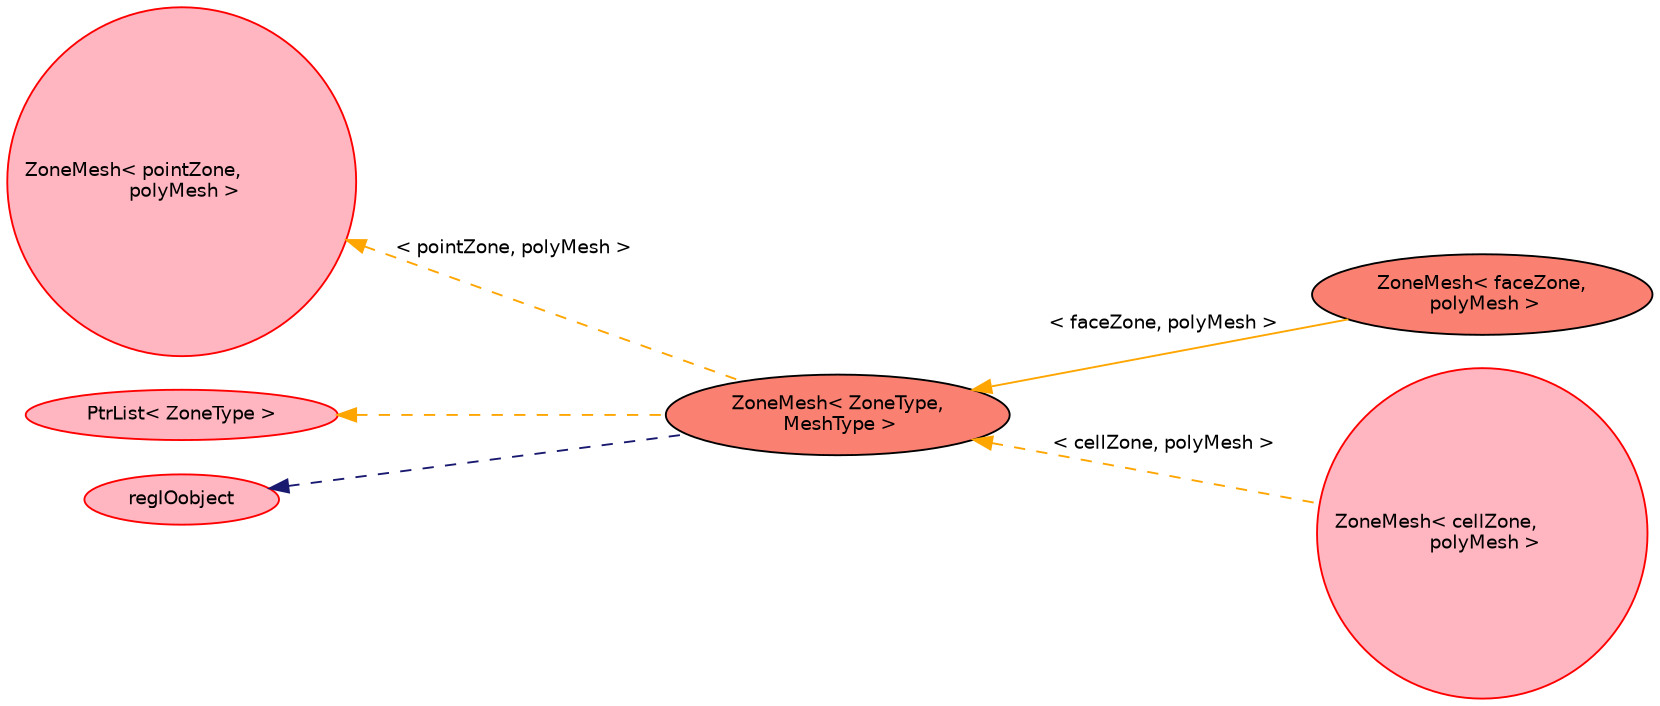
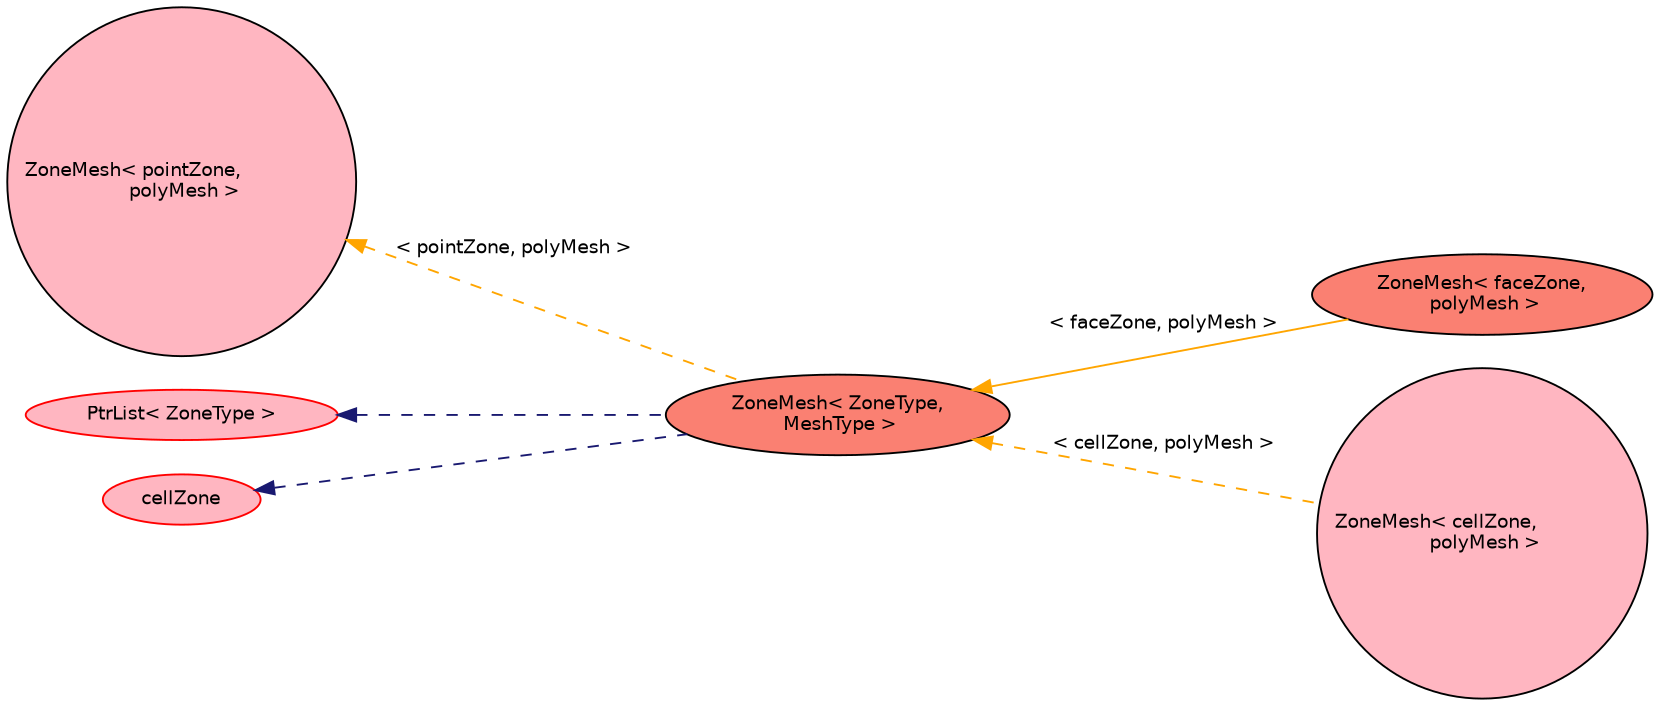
(182, 182) -> (182, 182)
(511, 415) -> (511, 415)
(182, 500) -> (182, 500)
(1482, 533) -> (1482, 533)
